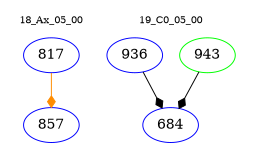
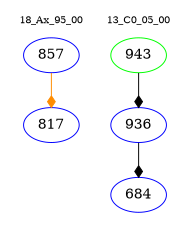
(51, 21) -> (51, 21)
(171, 21) -> (139, 21)
(51, 84) -> (51, 84)
(192, 85) -> (139, 84)
